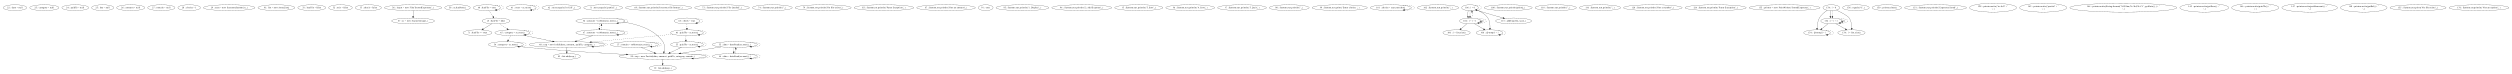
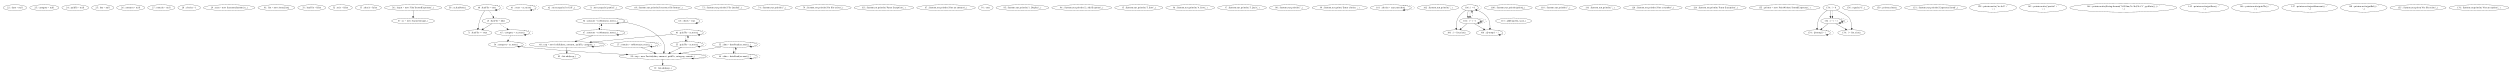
(1489, 14) -> (1458, 18)
none -> (480, 19)
(687, 26) -> (688, 39)
(538, 38) -> none
(632, 38) -> (632, 38)
